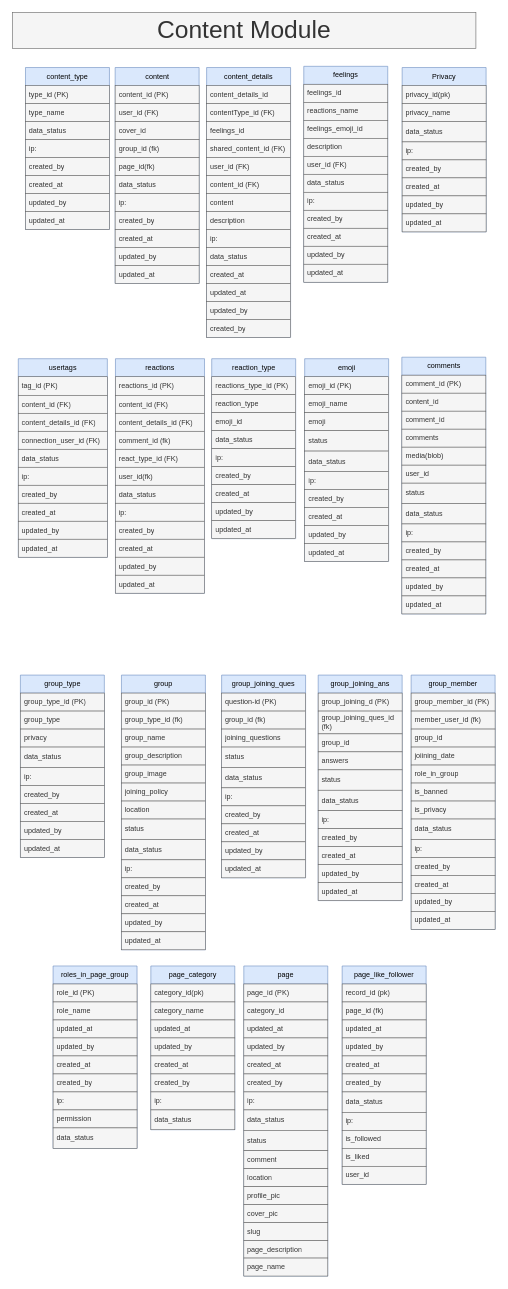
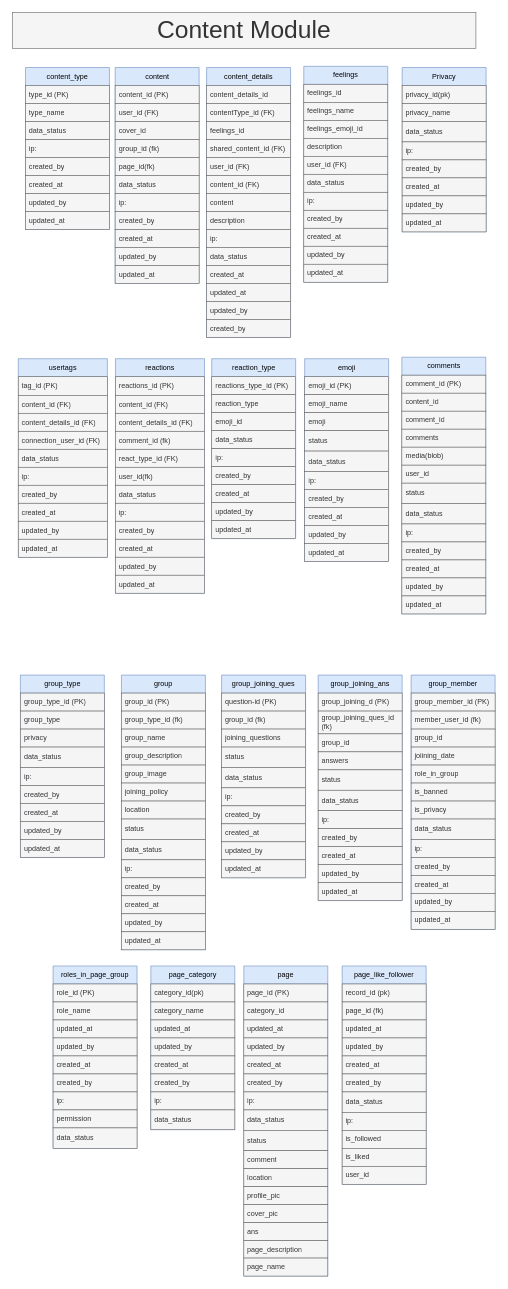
(335, 111) -> (332, 111)
(255, 1232) -> (254, 1232)
